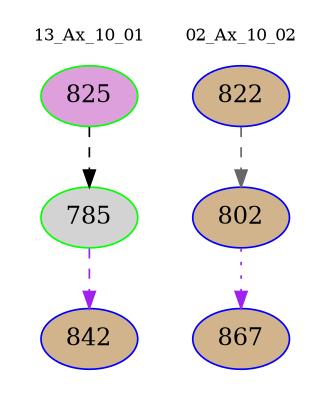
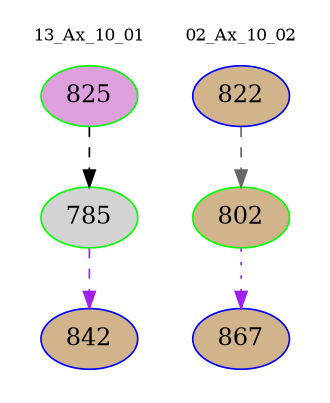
(241, 218) -> (241, 218)
